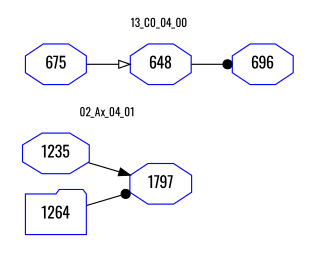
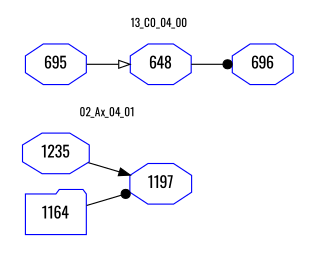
(56, 64) -> (56, 64)
(161, 184) -> (161, 184)
(56, 214) -> (56, 214)
